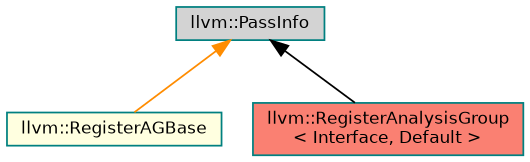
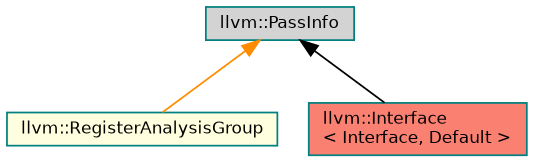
(114, 129) -> (142, 129)
(388, 129) -> (418, 129)
